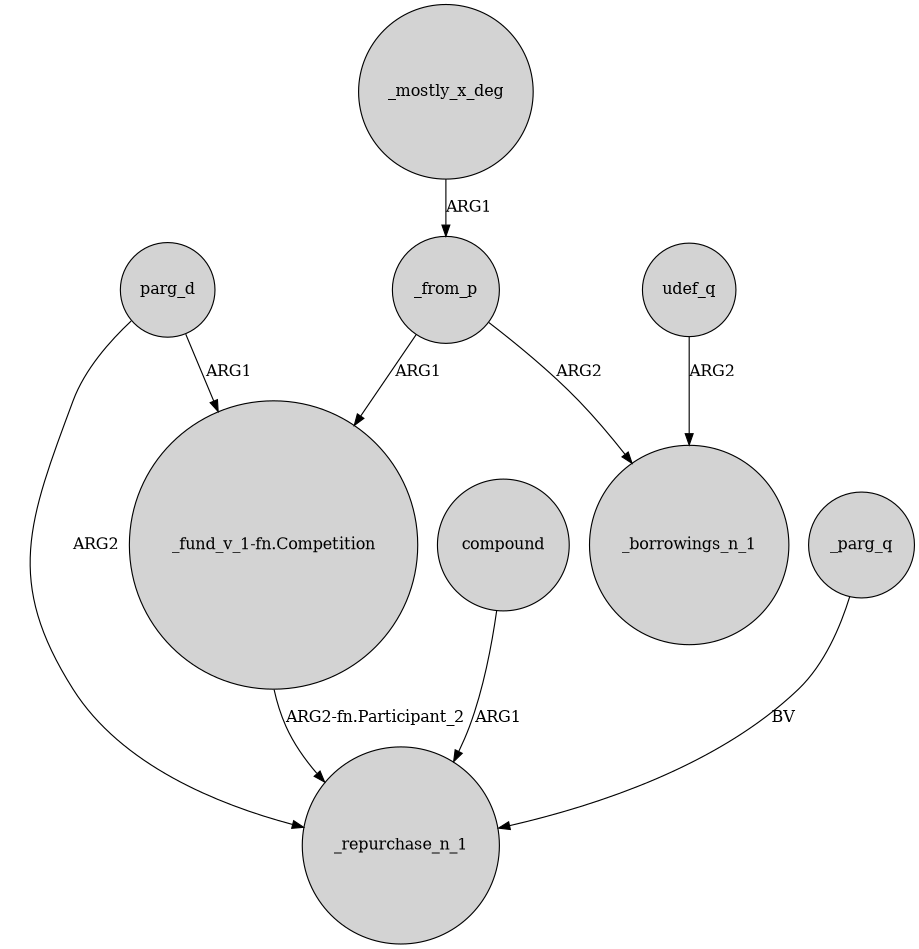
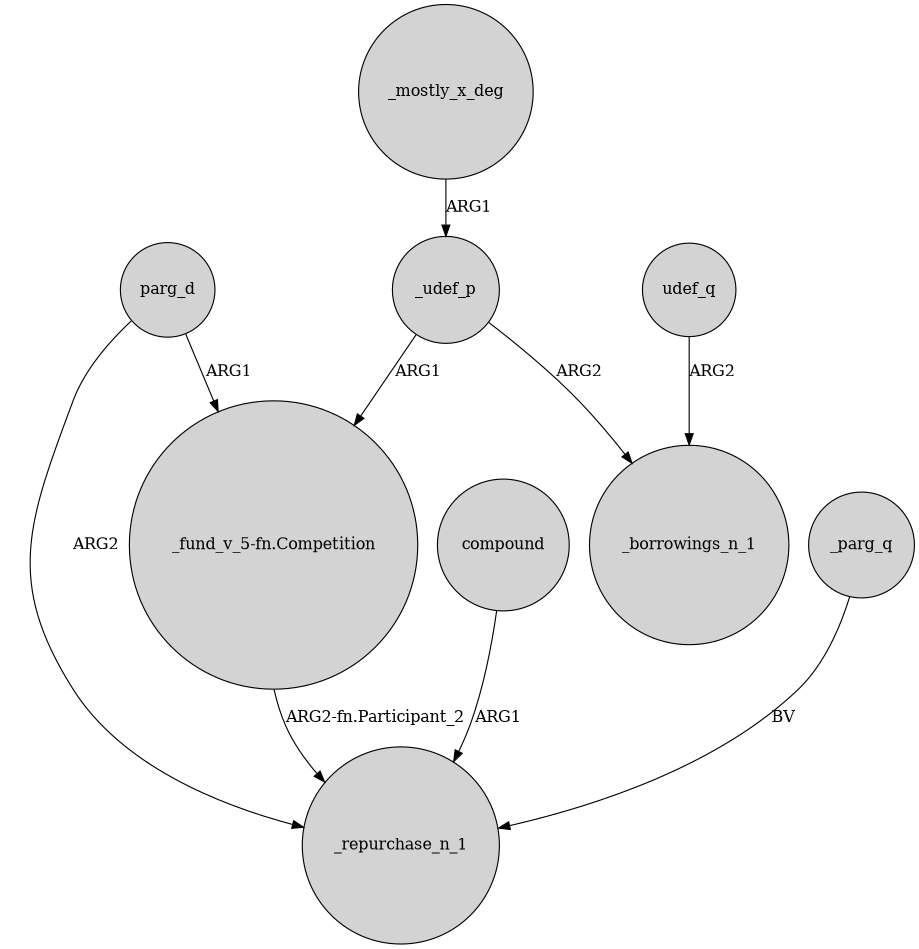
(446, 290) -> (446, 290)
(274, 545) -> (274, 545)
